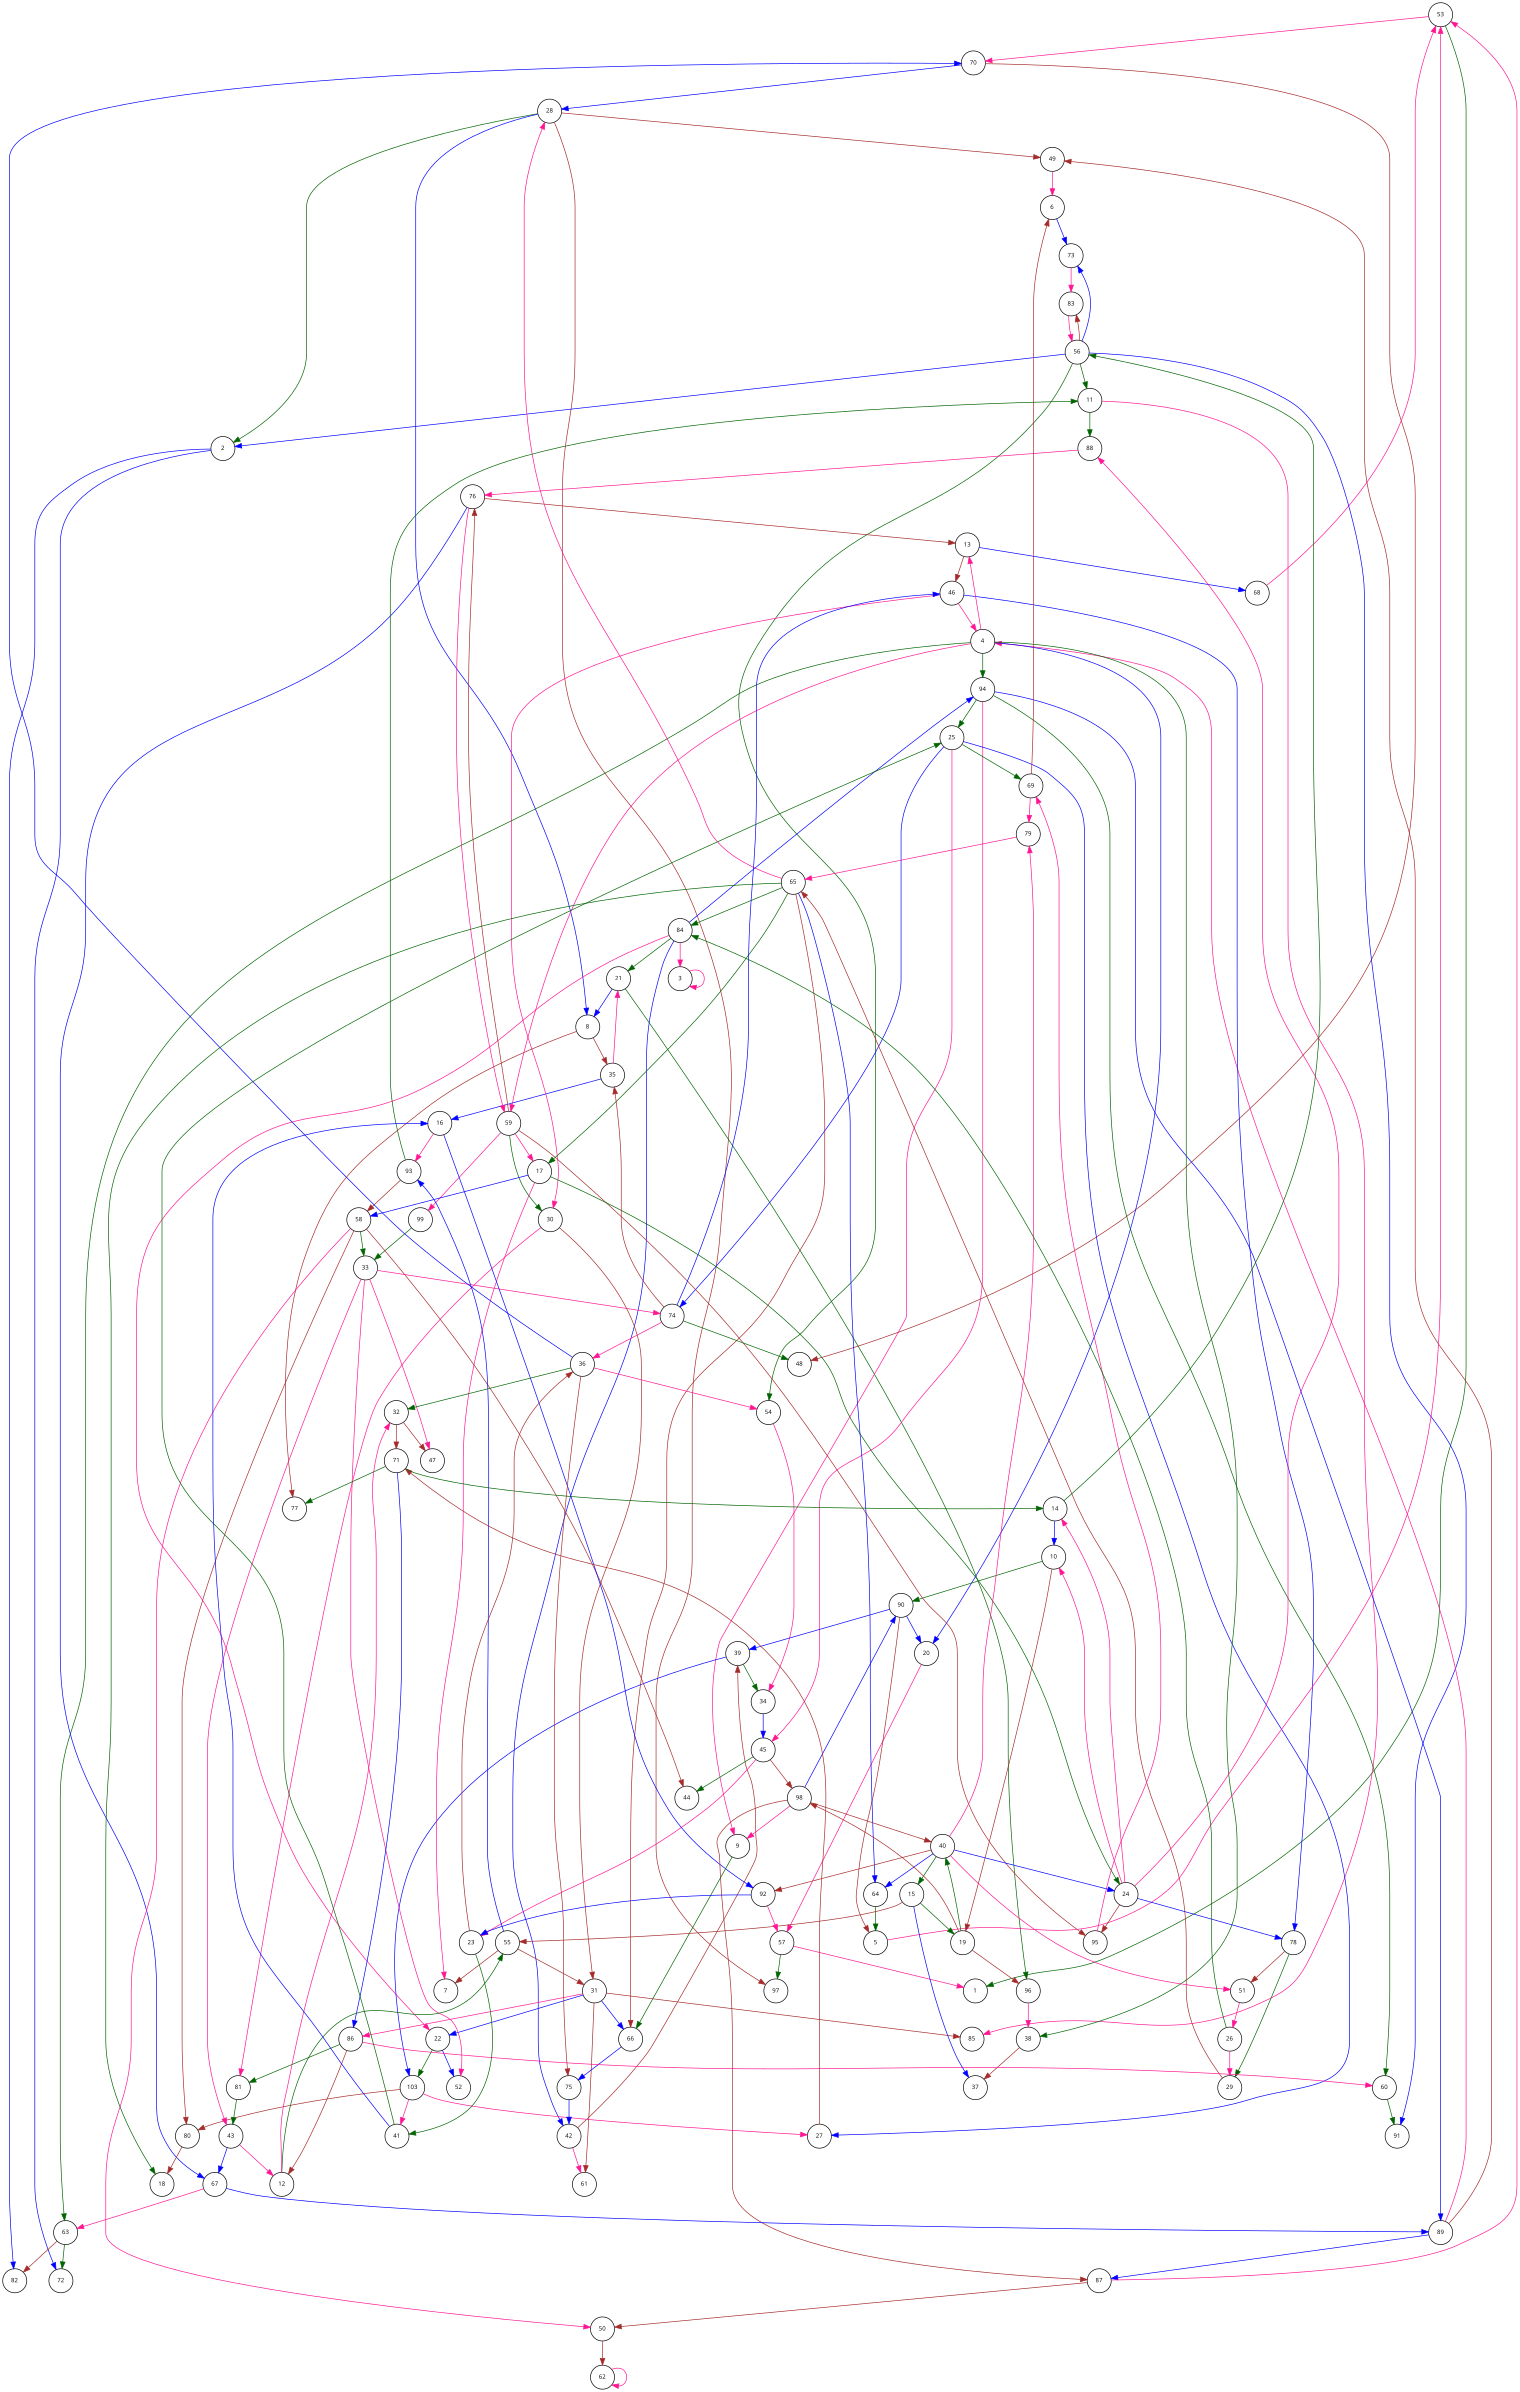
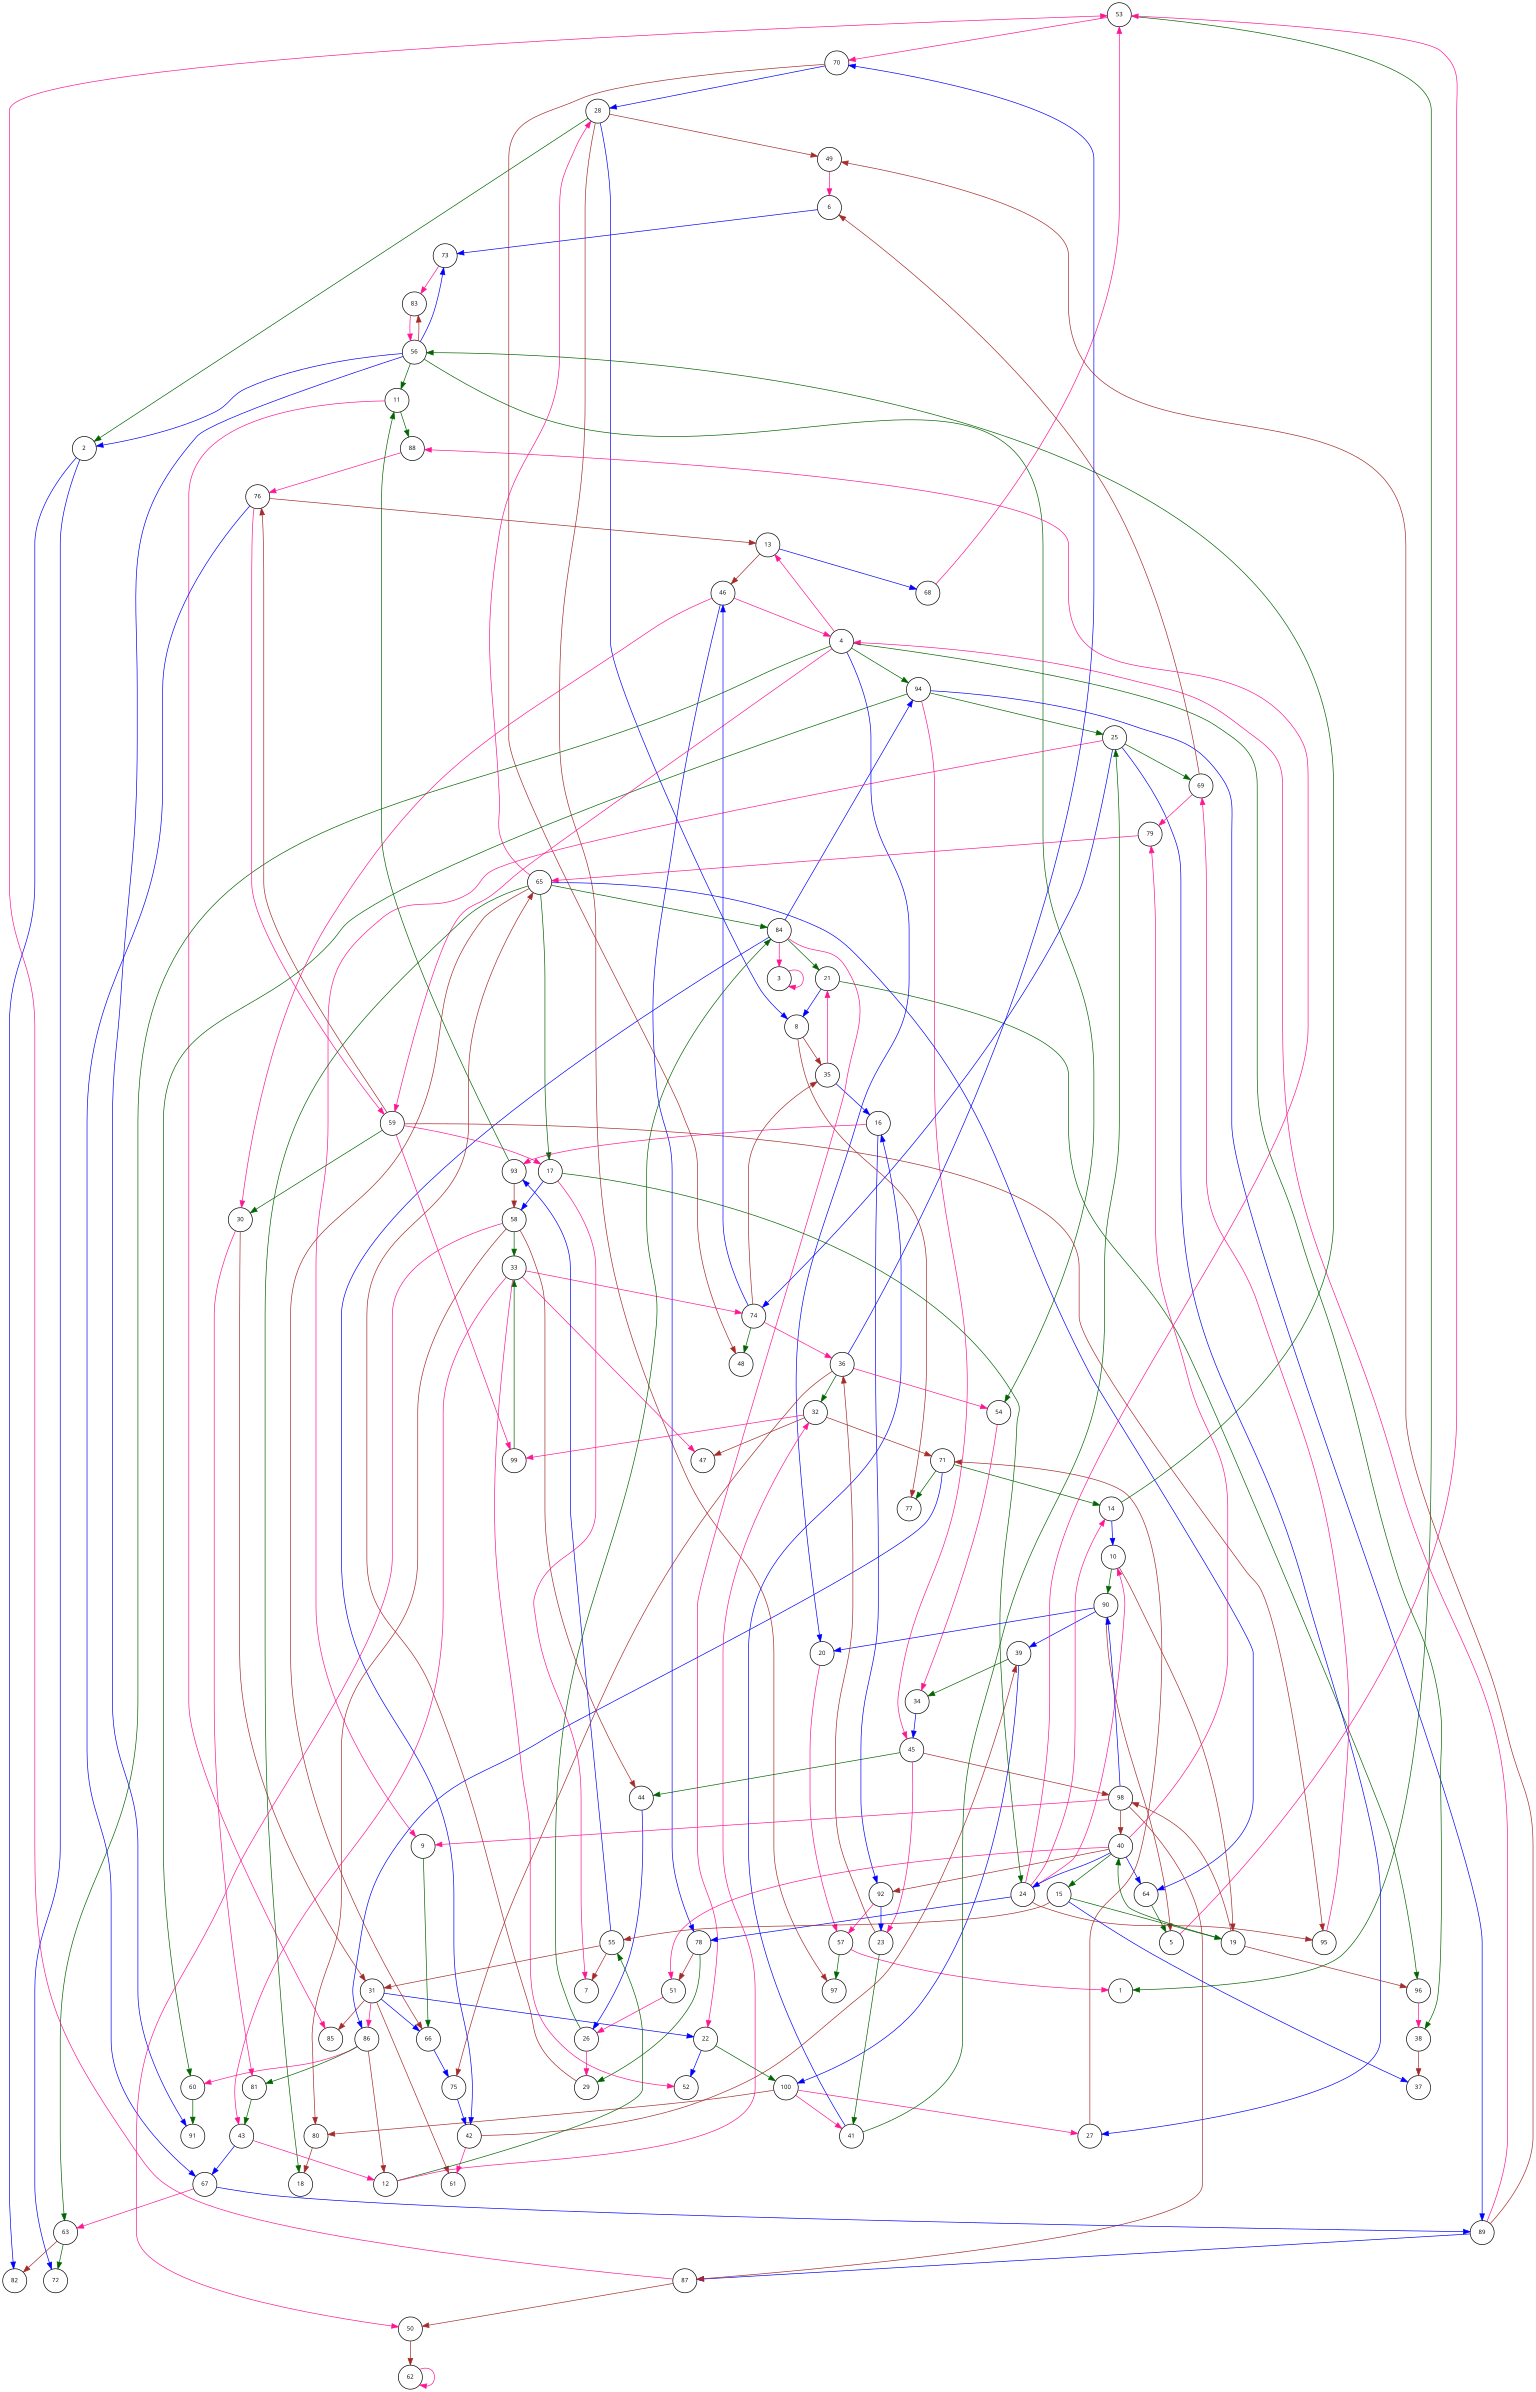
none -> (661, 1437)
none -> (637, 1921)
(412, 2088) -> (786, 2088)
